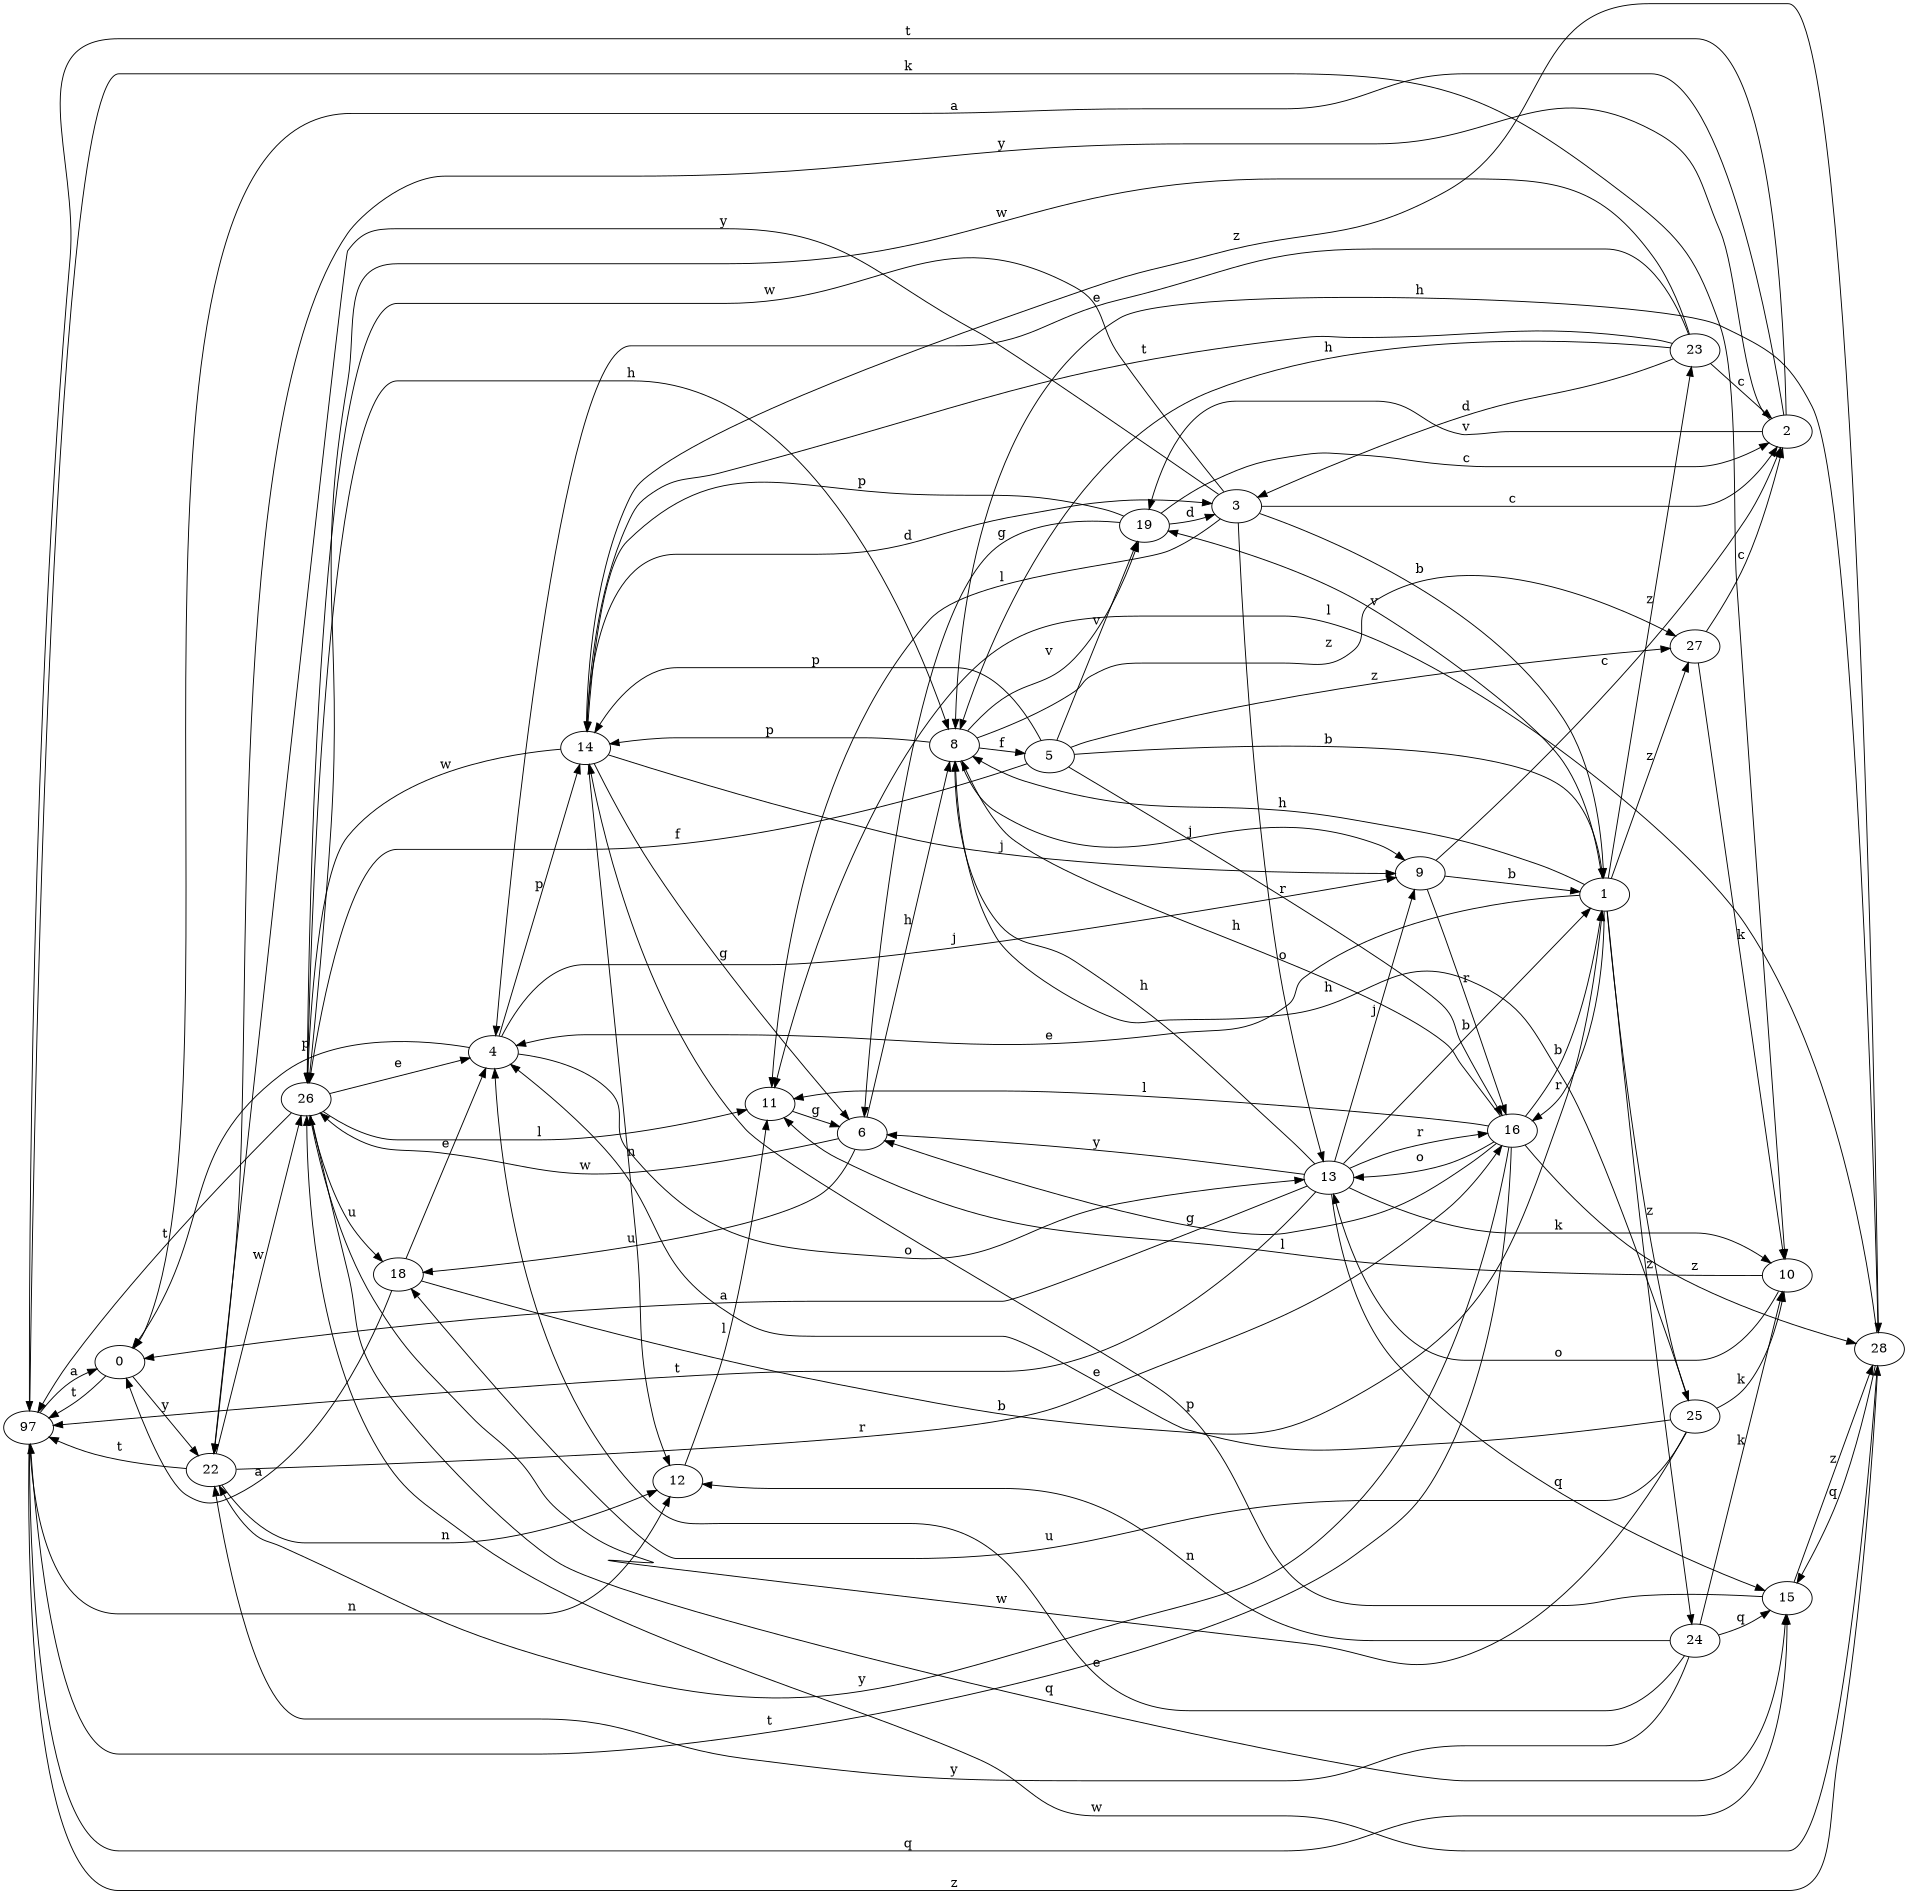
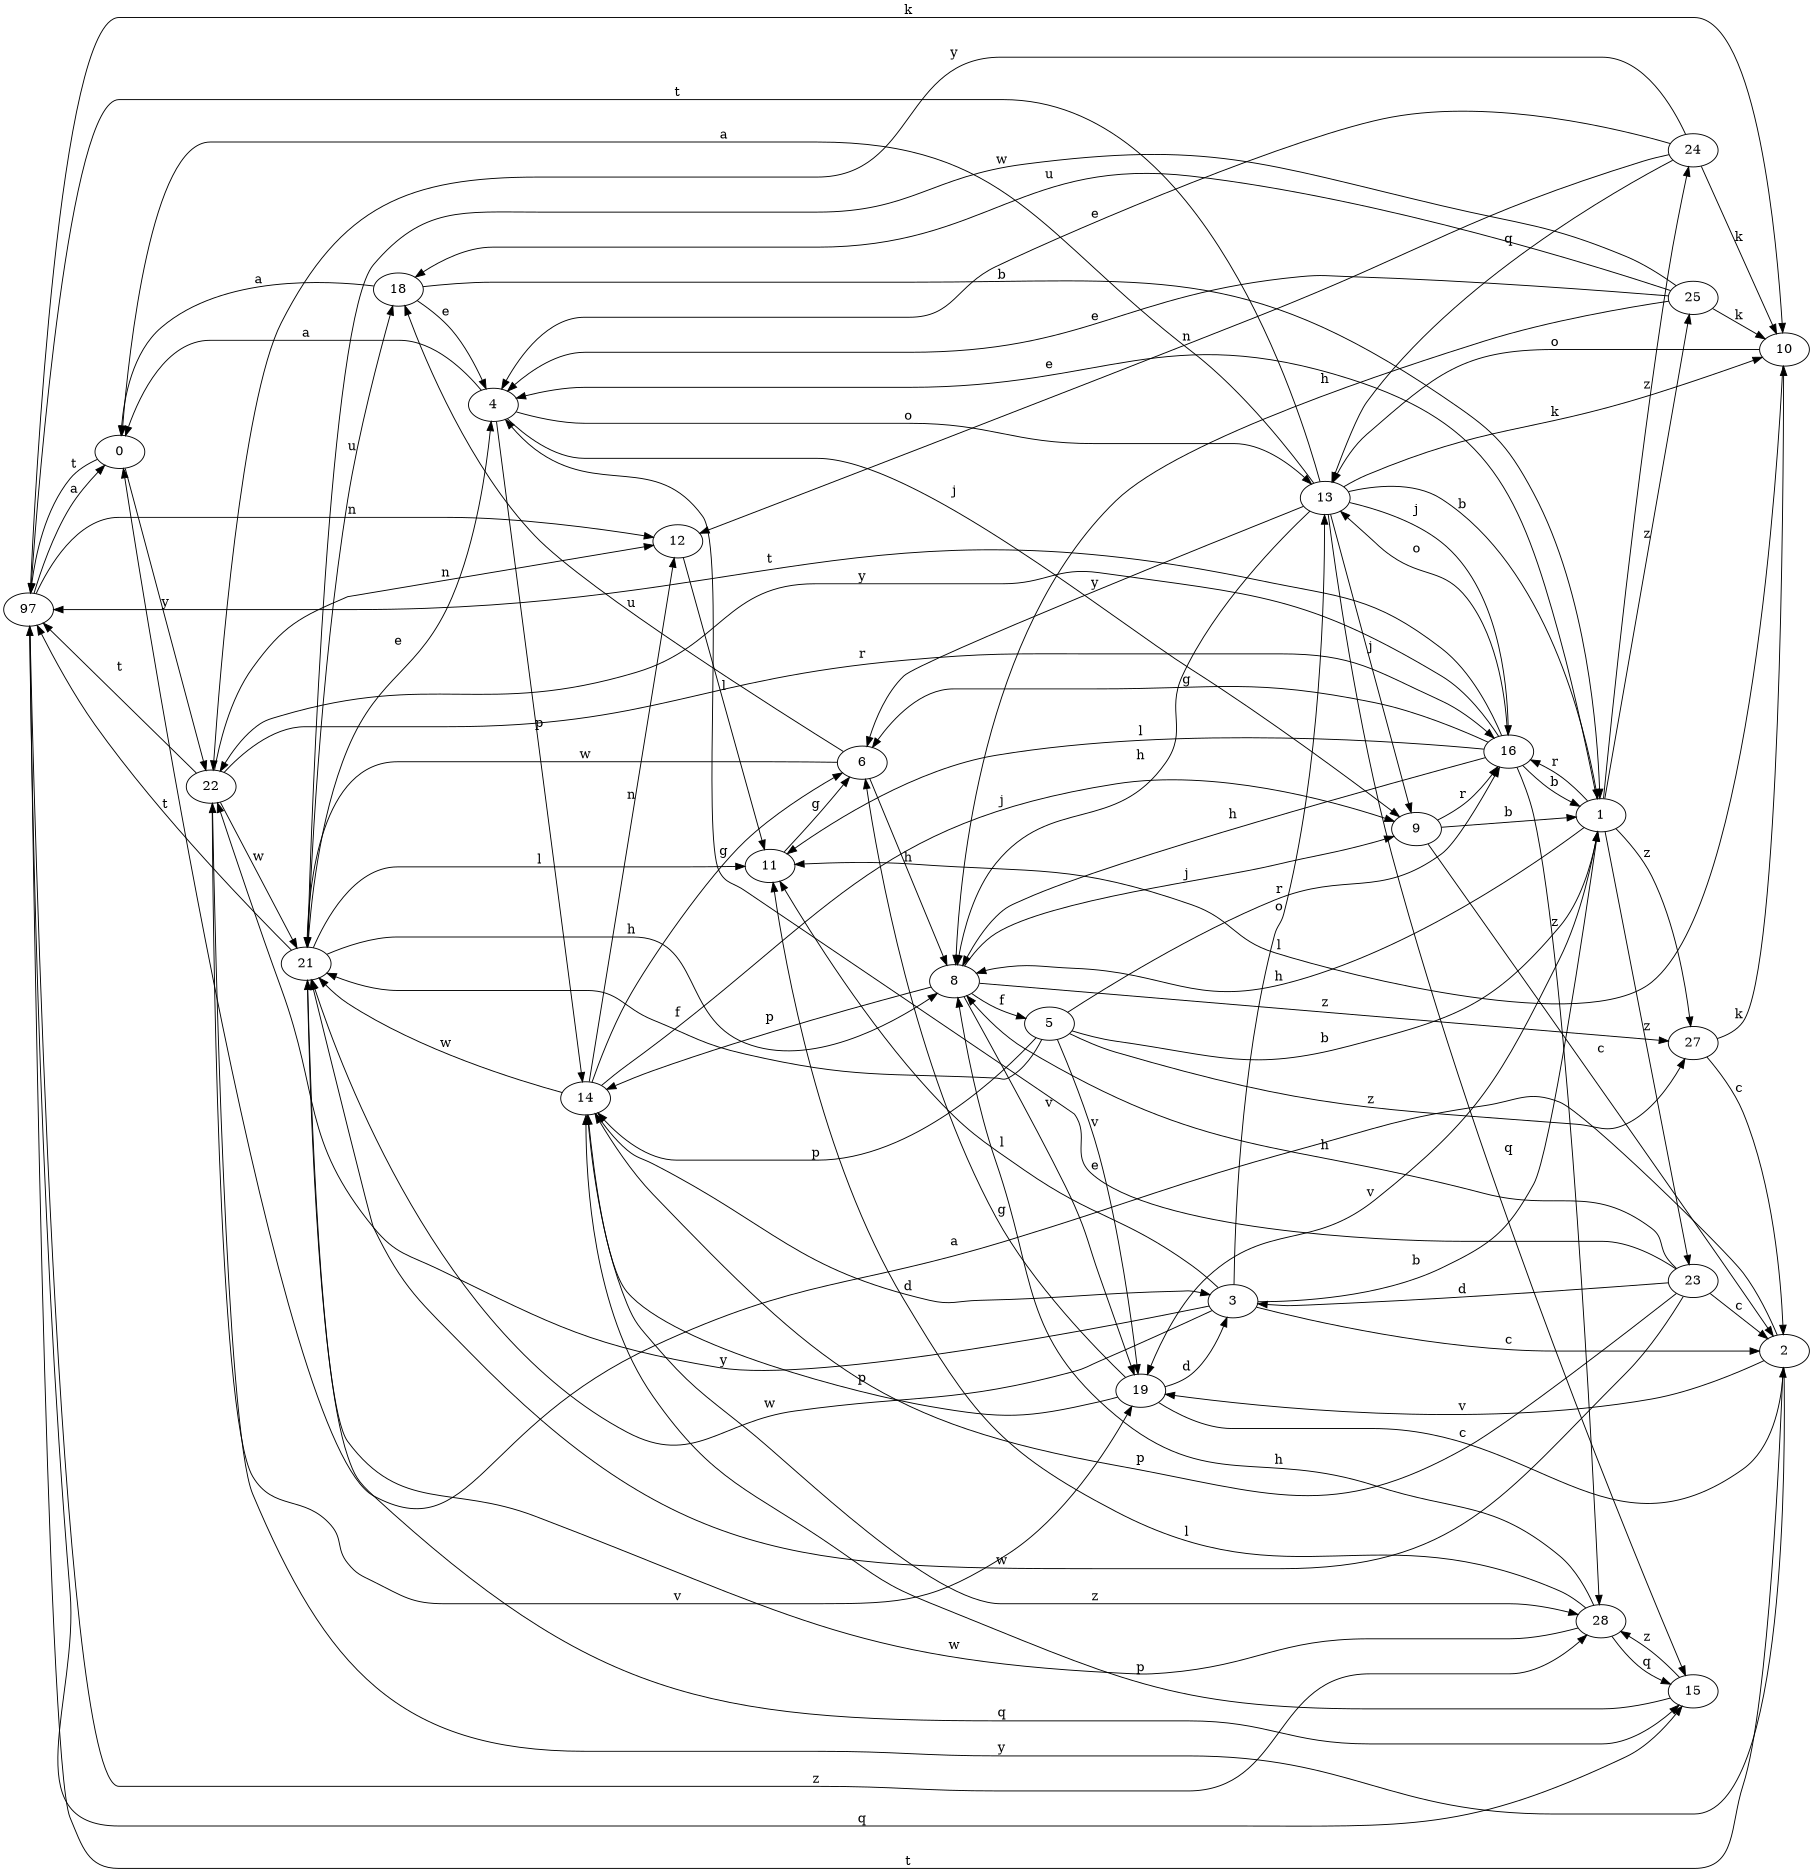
(1144, 350) -> (1141, 1458)
(306, 1044) -> (306, 333)
(306, 1099) -> (306, 964)
(1420, 1133) -> (1417, 510)
none -> (369, 1579)
(1741, 1627) -> (1477, 290)
